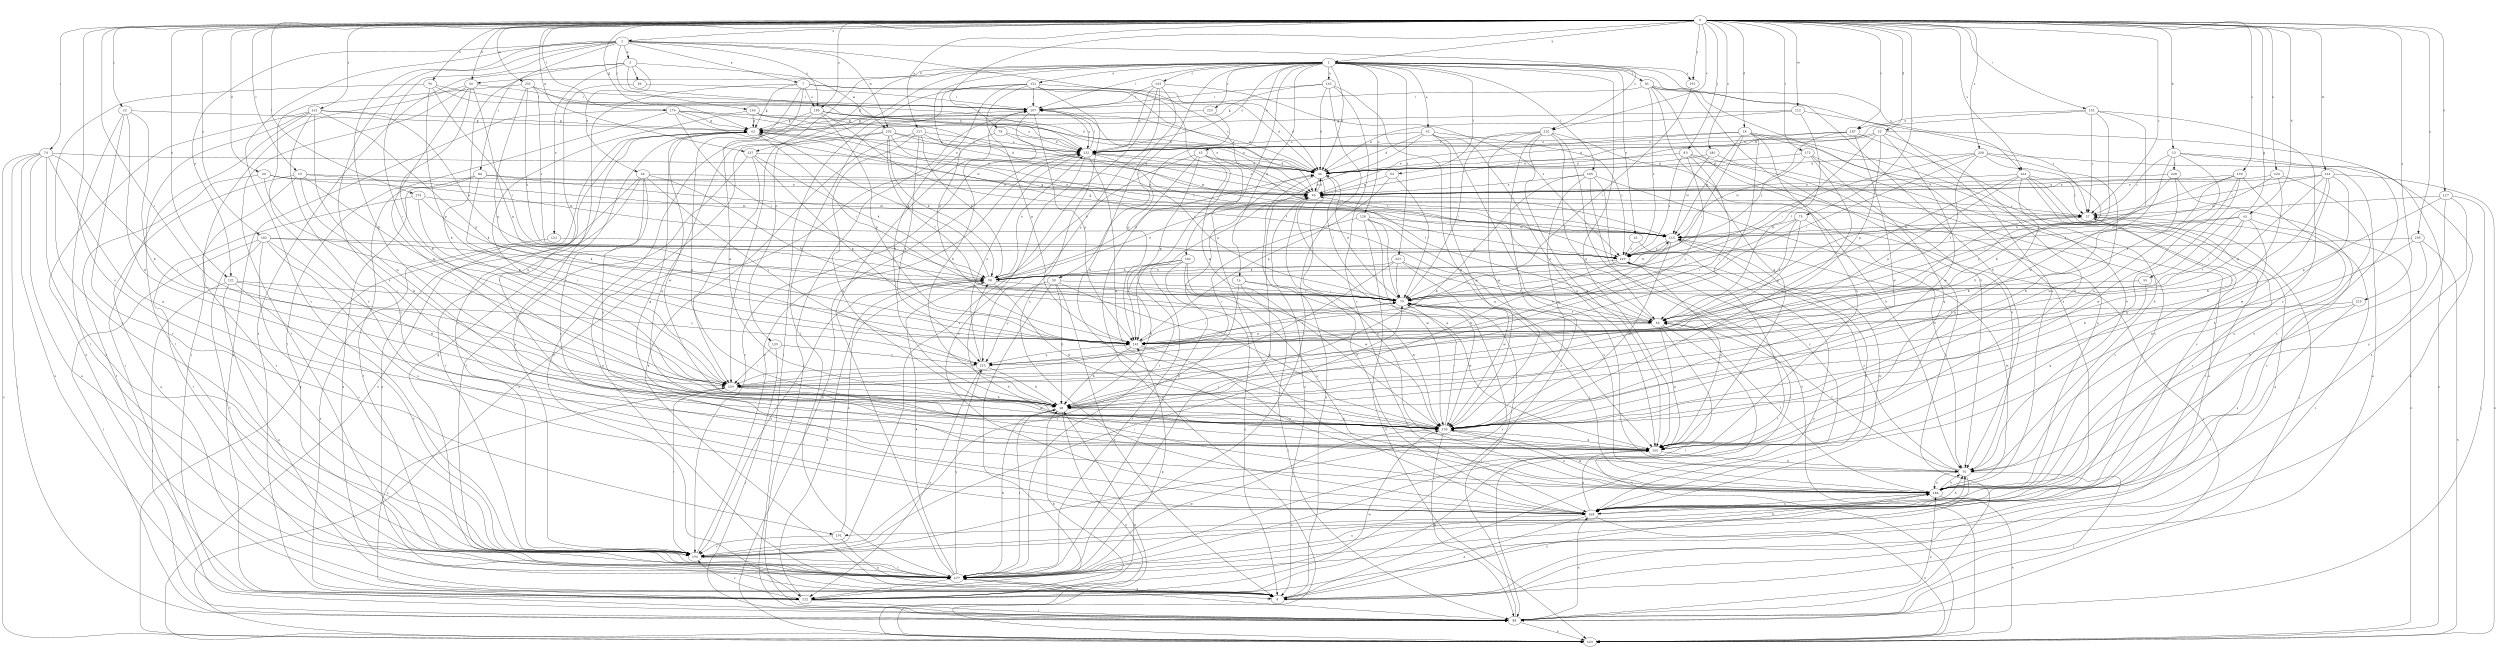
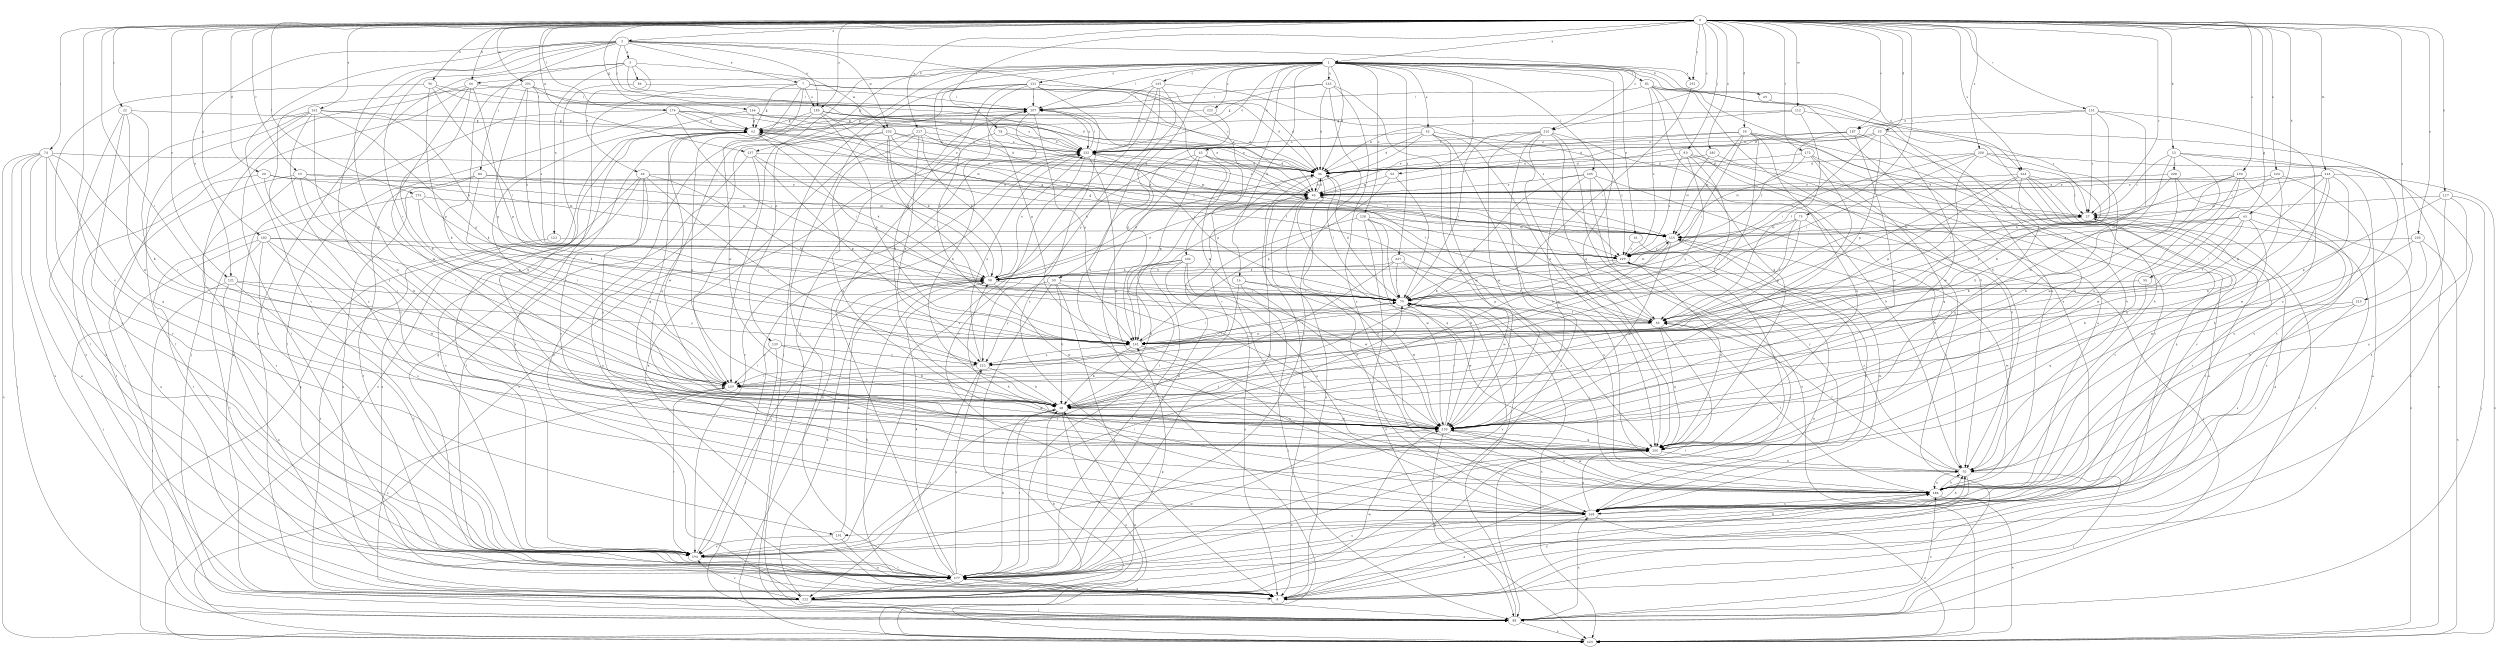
none -> (1765, 97)
(896, 391) -> (917, 377)
(1848, 513) -> (1559, 431)
none -> (864, 517)
